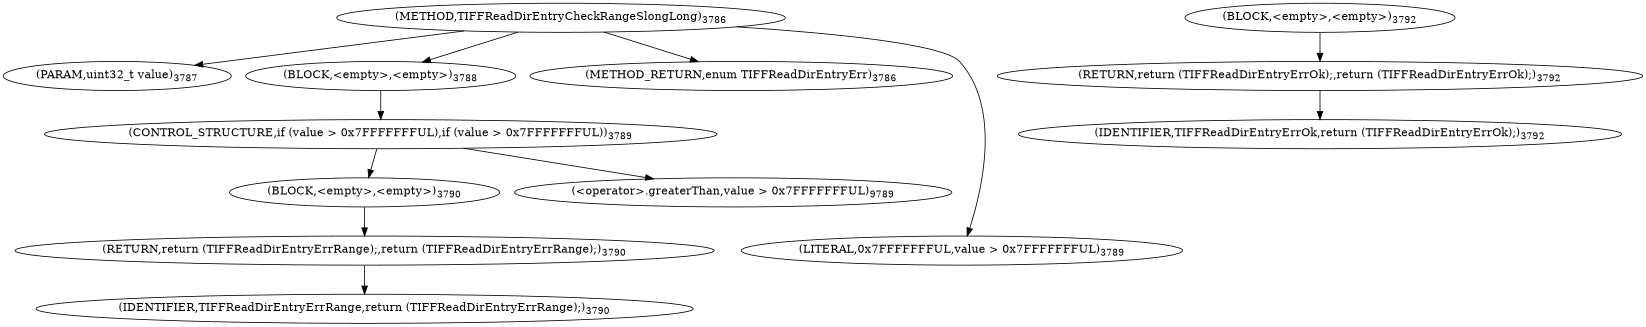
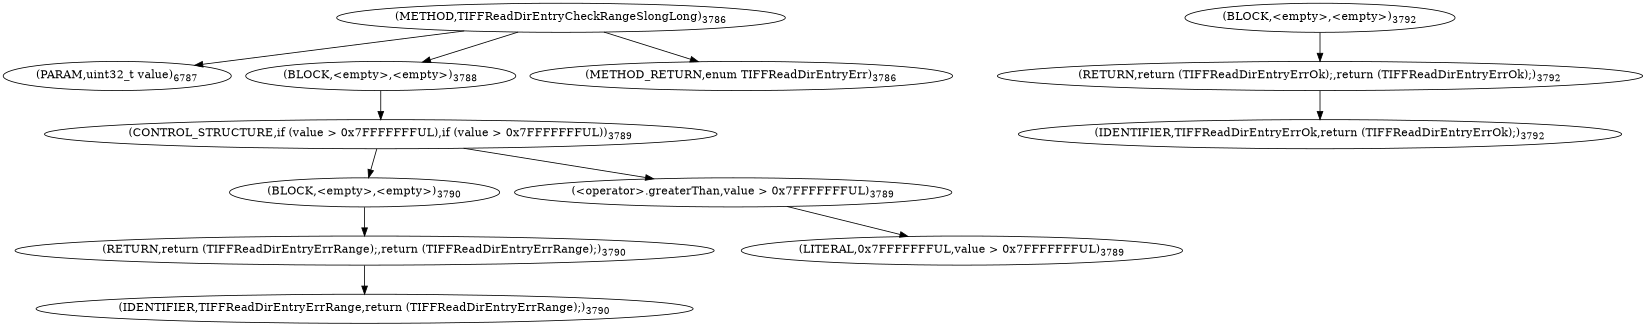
(936, 51) -> (844, 221)
(186, 75) -> (186, 75)
(882, 191) -> (882, 191)
